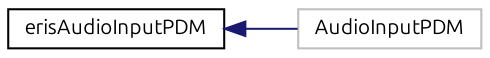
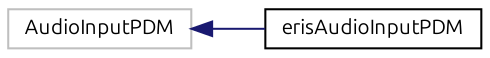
(272, 29) -> (239, 29)
